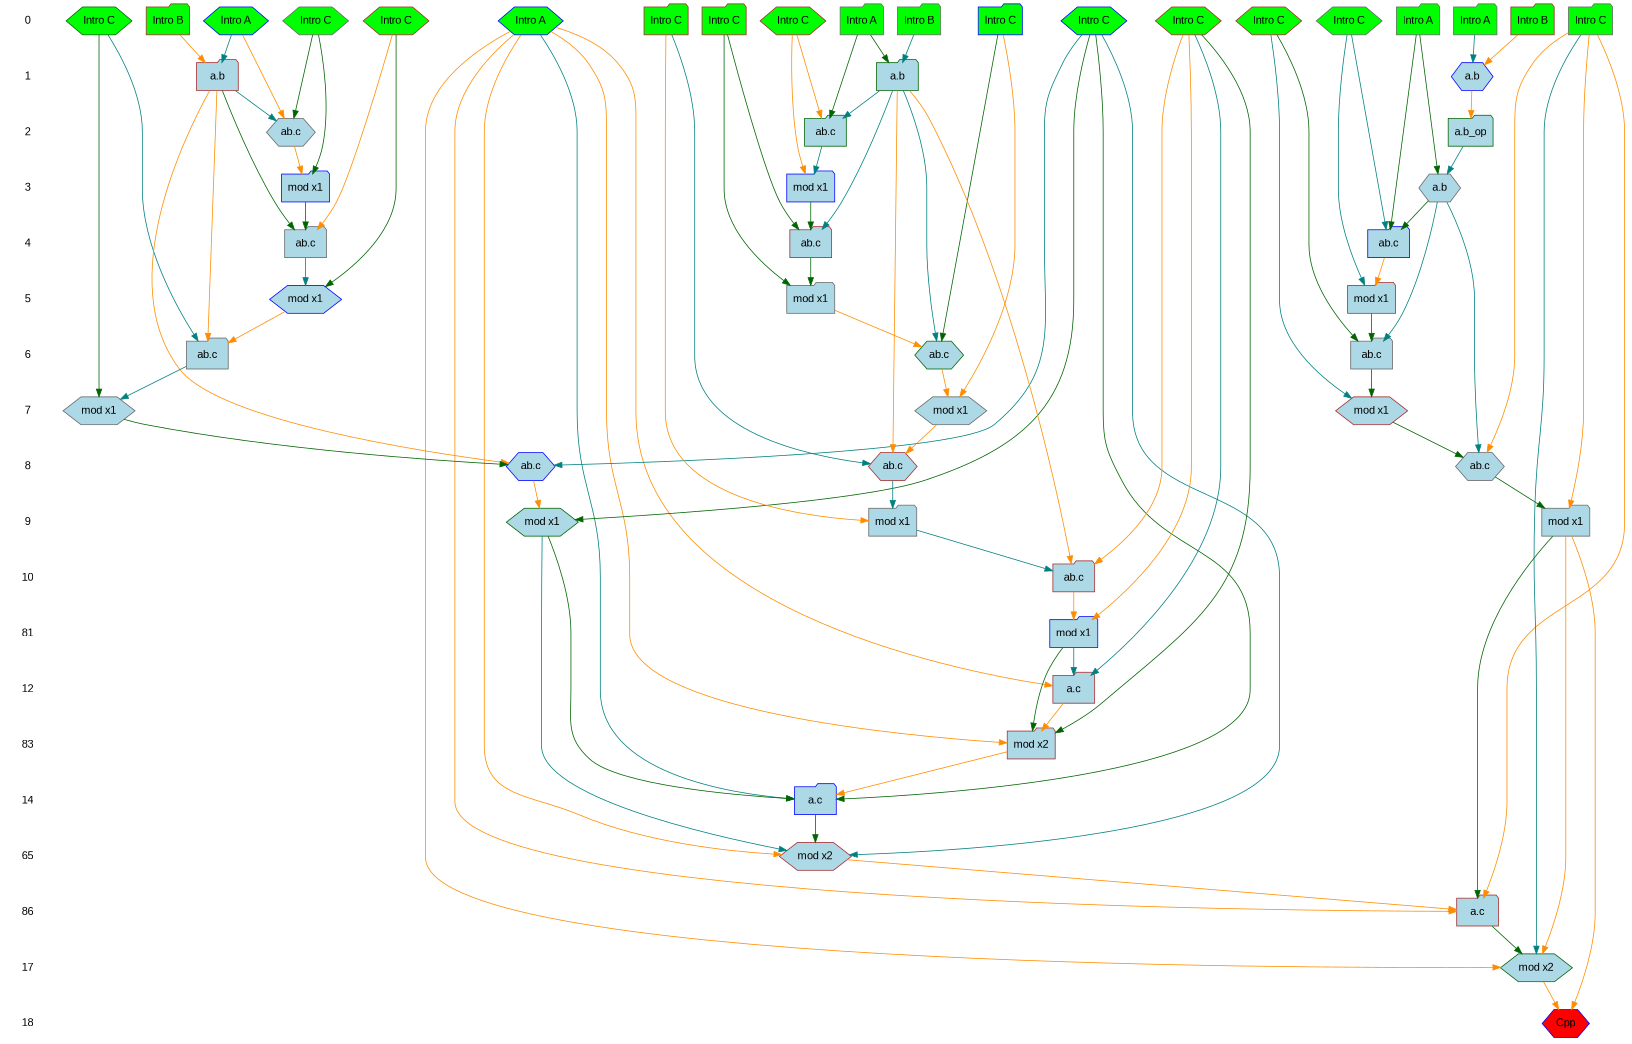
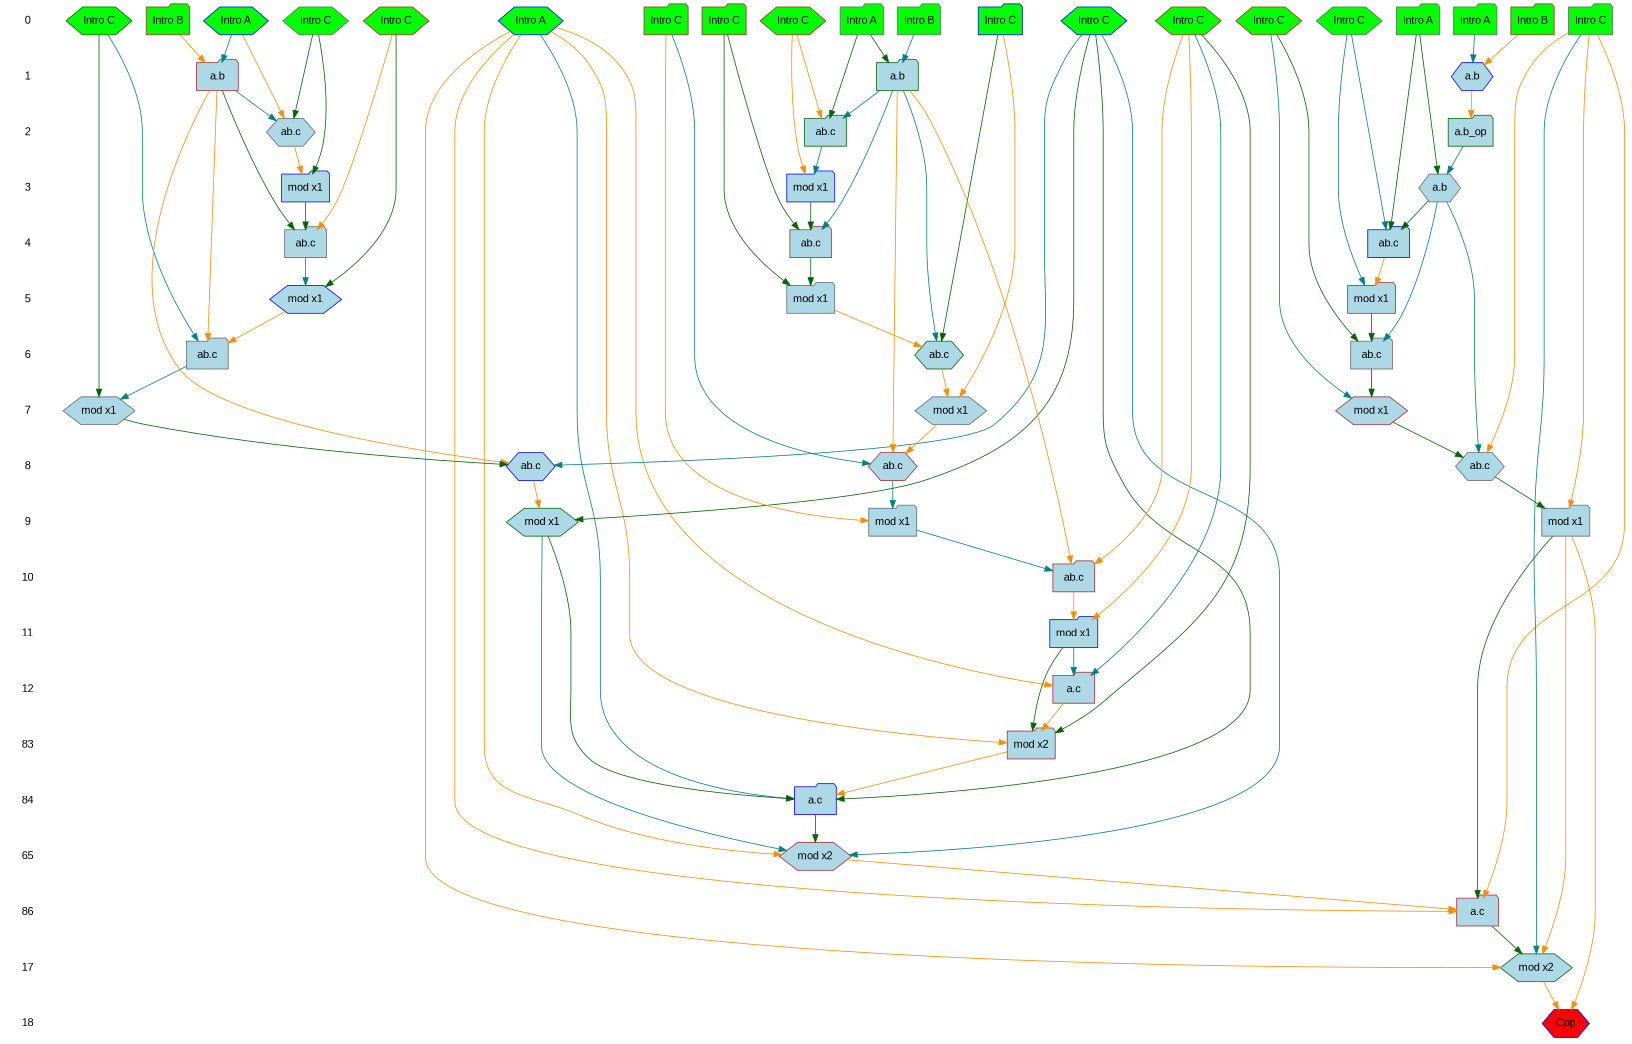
(28, 634) -> (28, 634)
(28, 801) -> (28, 801)
